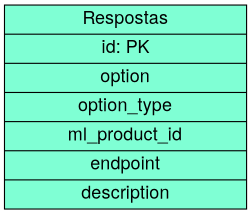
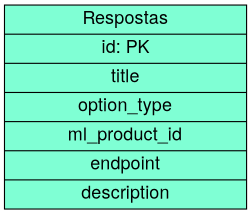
(126, 77) -> (126, 77)
